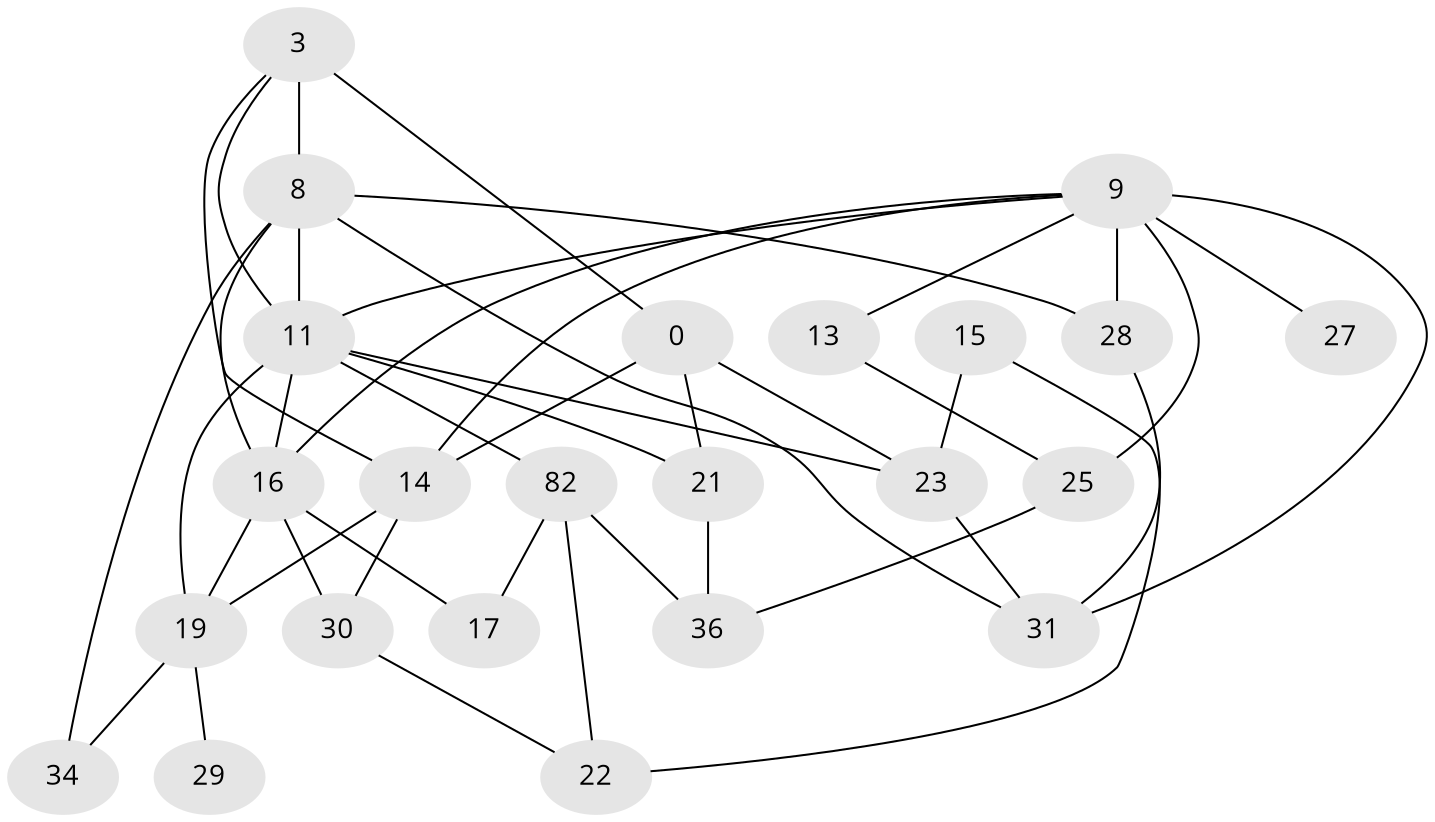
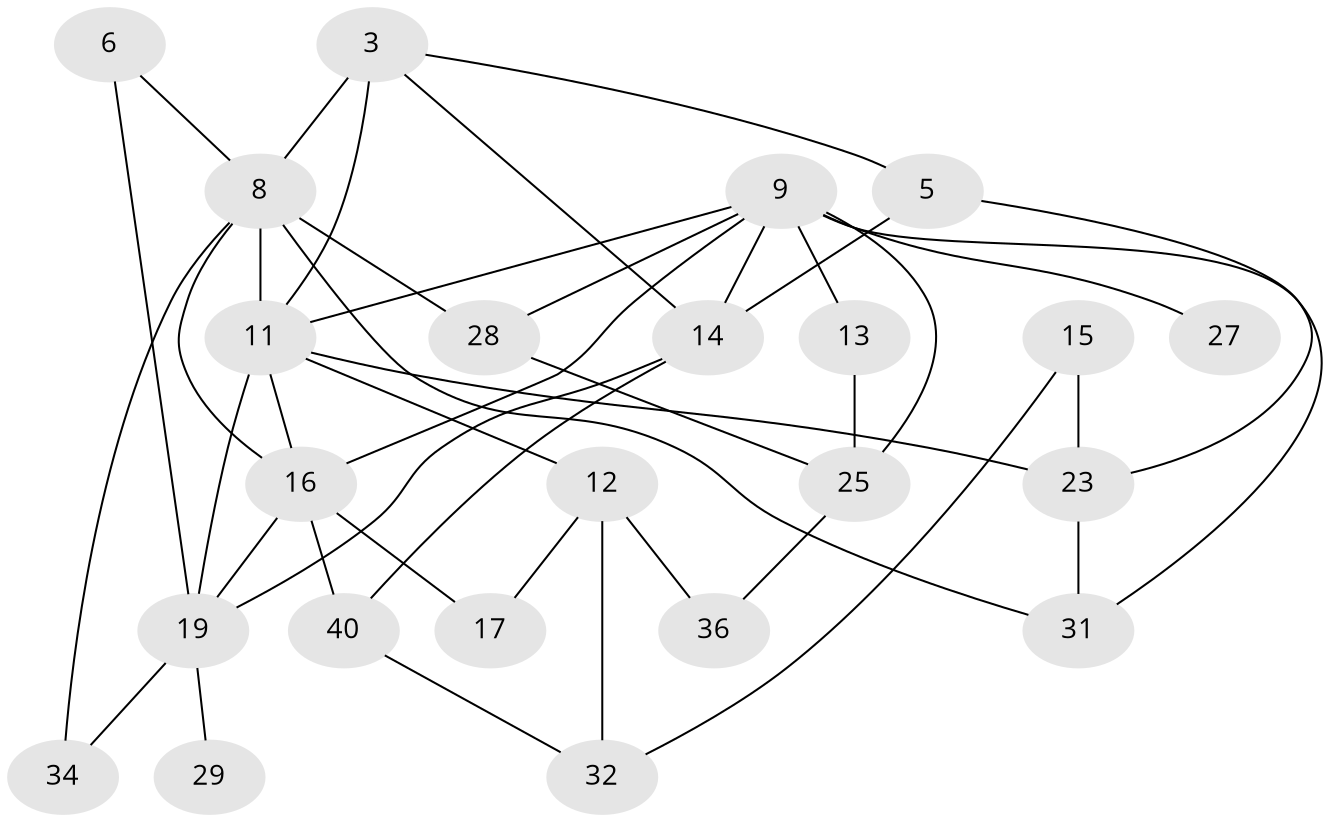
none -> (110, 45)
(678, 338) -> (928, 191)
(562, 484) -> (602, 484)
(708, 484) -> none
(1140, 542) -> (718, 430)
(338, 631) -> (344, 631)
(596, 777) -> (602, 777)
